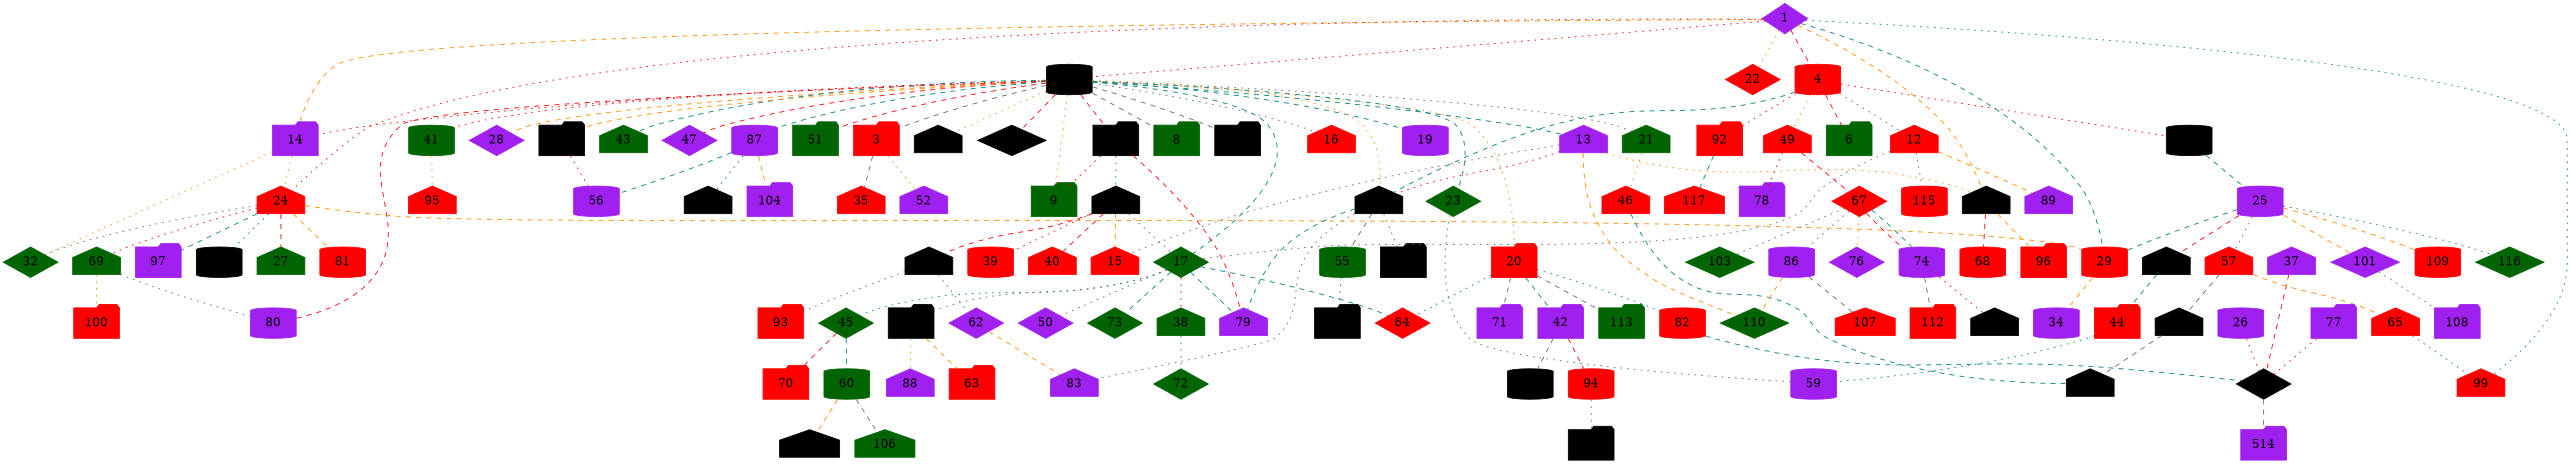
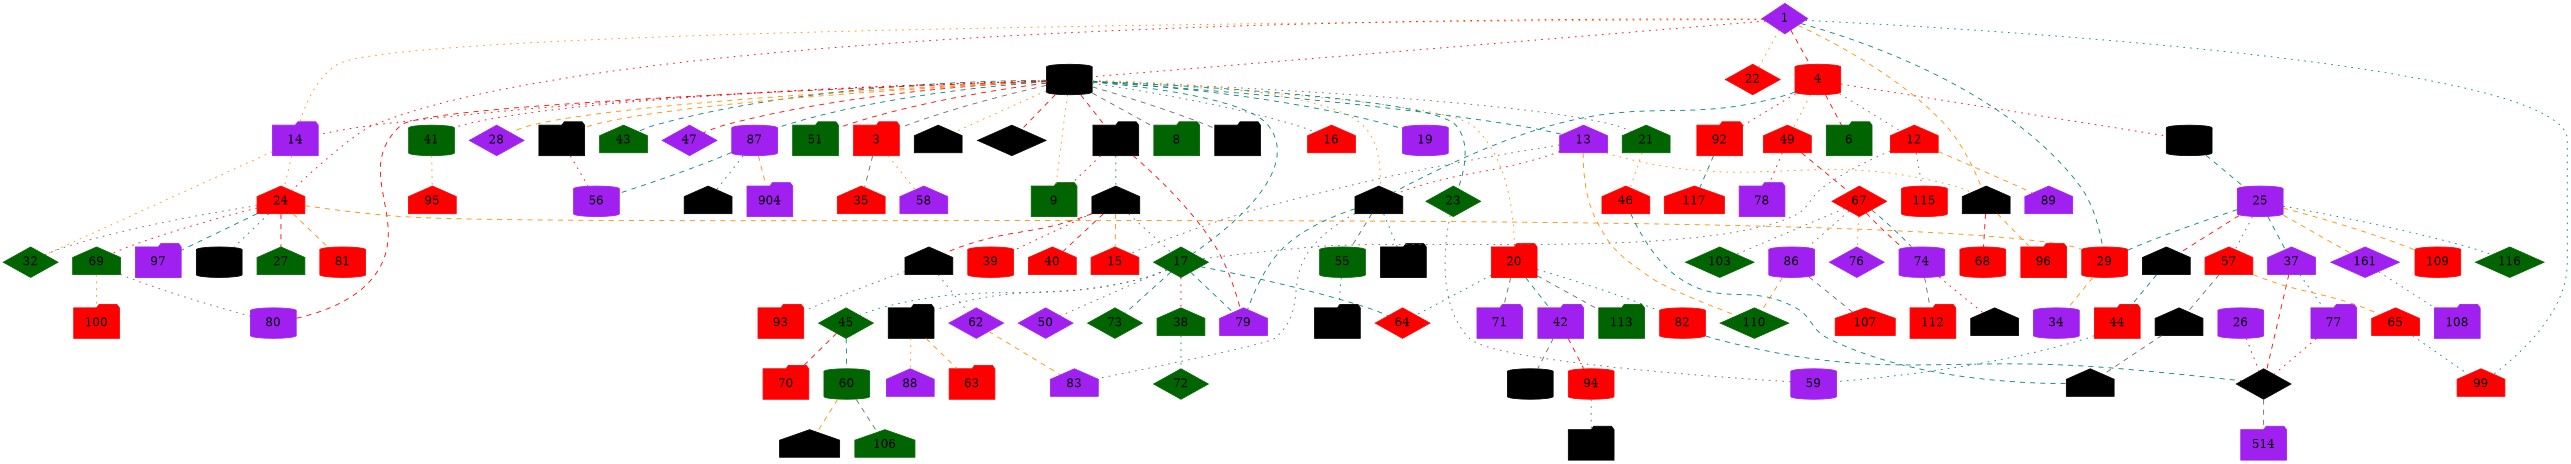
(1013, 28) -> (1013, 28)
(770, 201) -> (770, 201)
(924, 201) -> (924, 201)
none -> (2277, 233)
(2365, 262) -> (2365, 262)
none -> (2308, 286)
